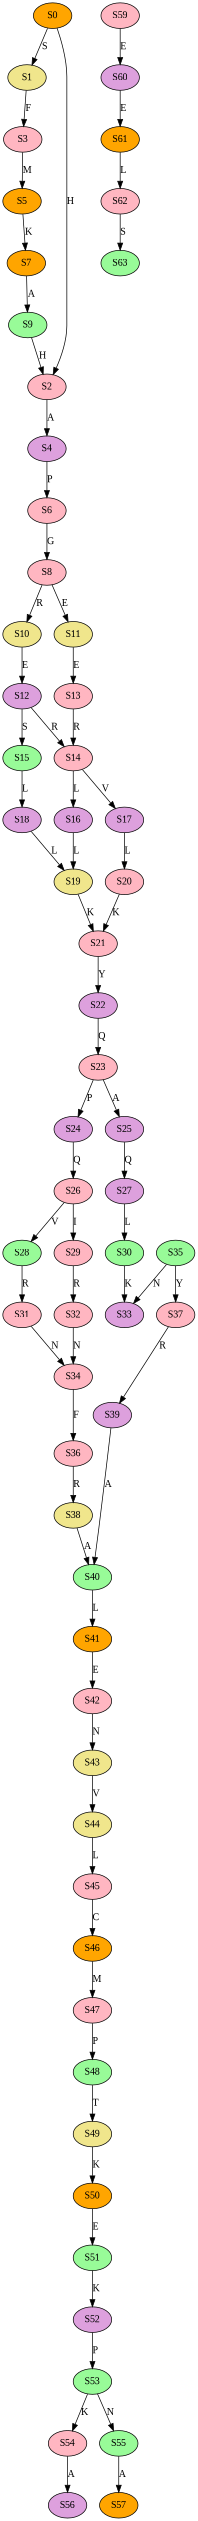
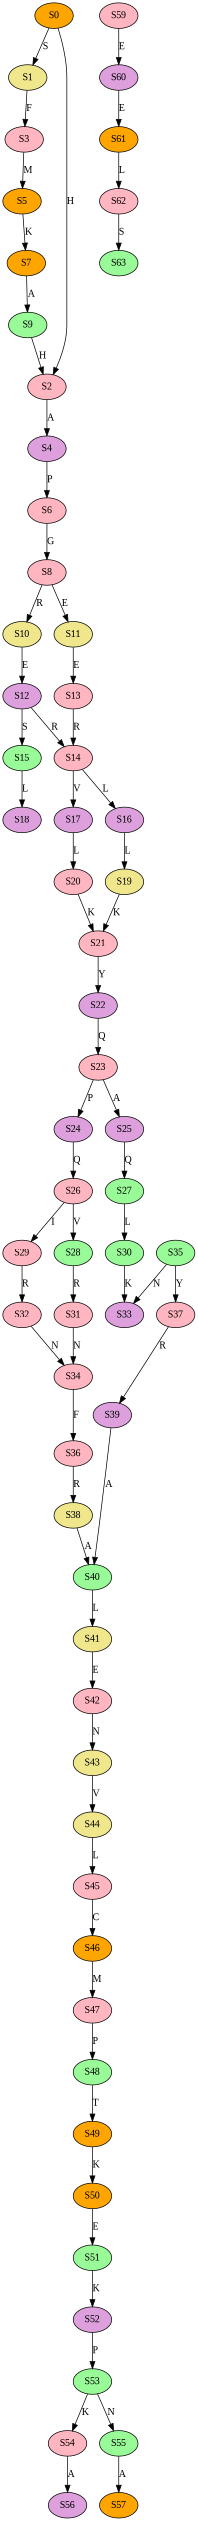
(45, 848) -> none
(124, 1191) -> (124, 1191)
(92, 1639) -> (92, 1639)
(92, 2134) -> (92, 2134)
